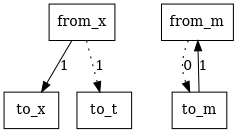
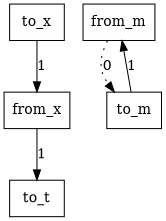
(92, 61) -> (37, 149)
(59, 62) -> (37, 61)
